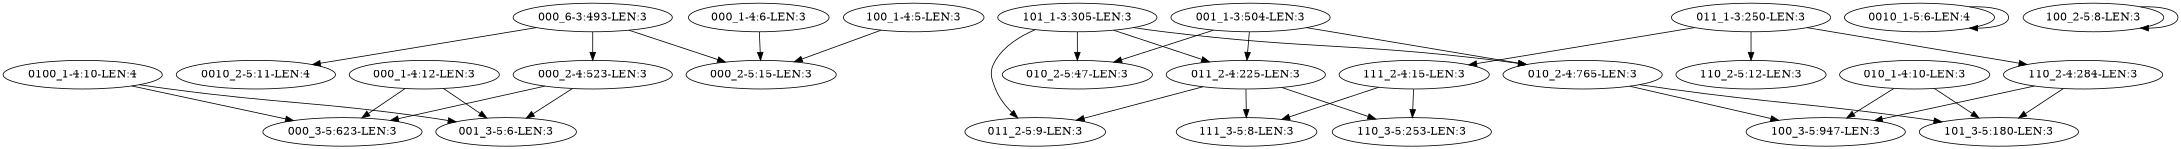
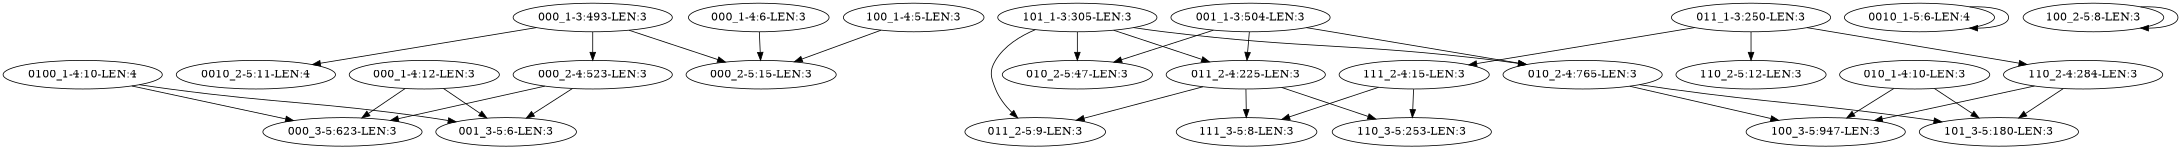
(593, 17) -> (593, 17)
